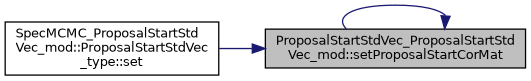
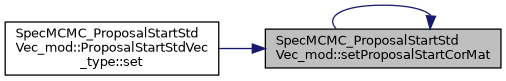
(395, 49) -> (383, 49)
